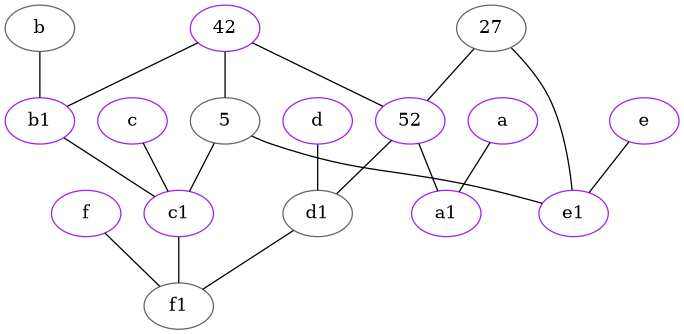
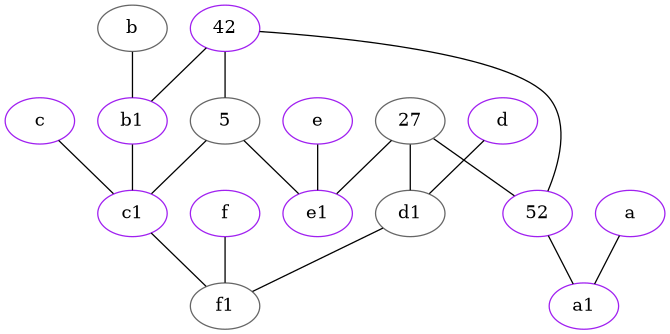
(371, 160) -> (410, 167)
